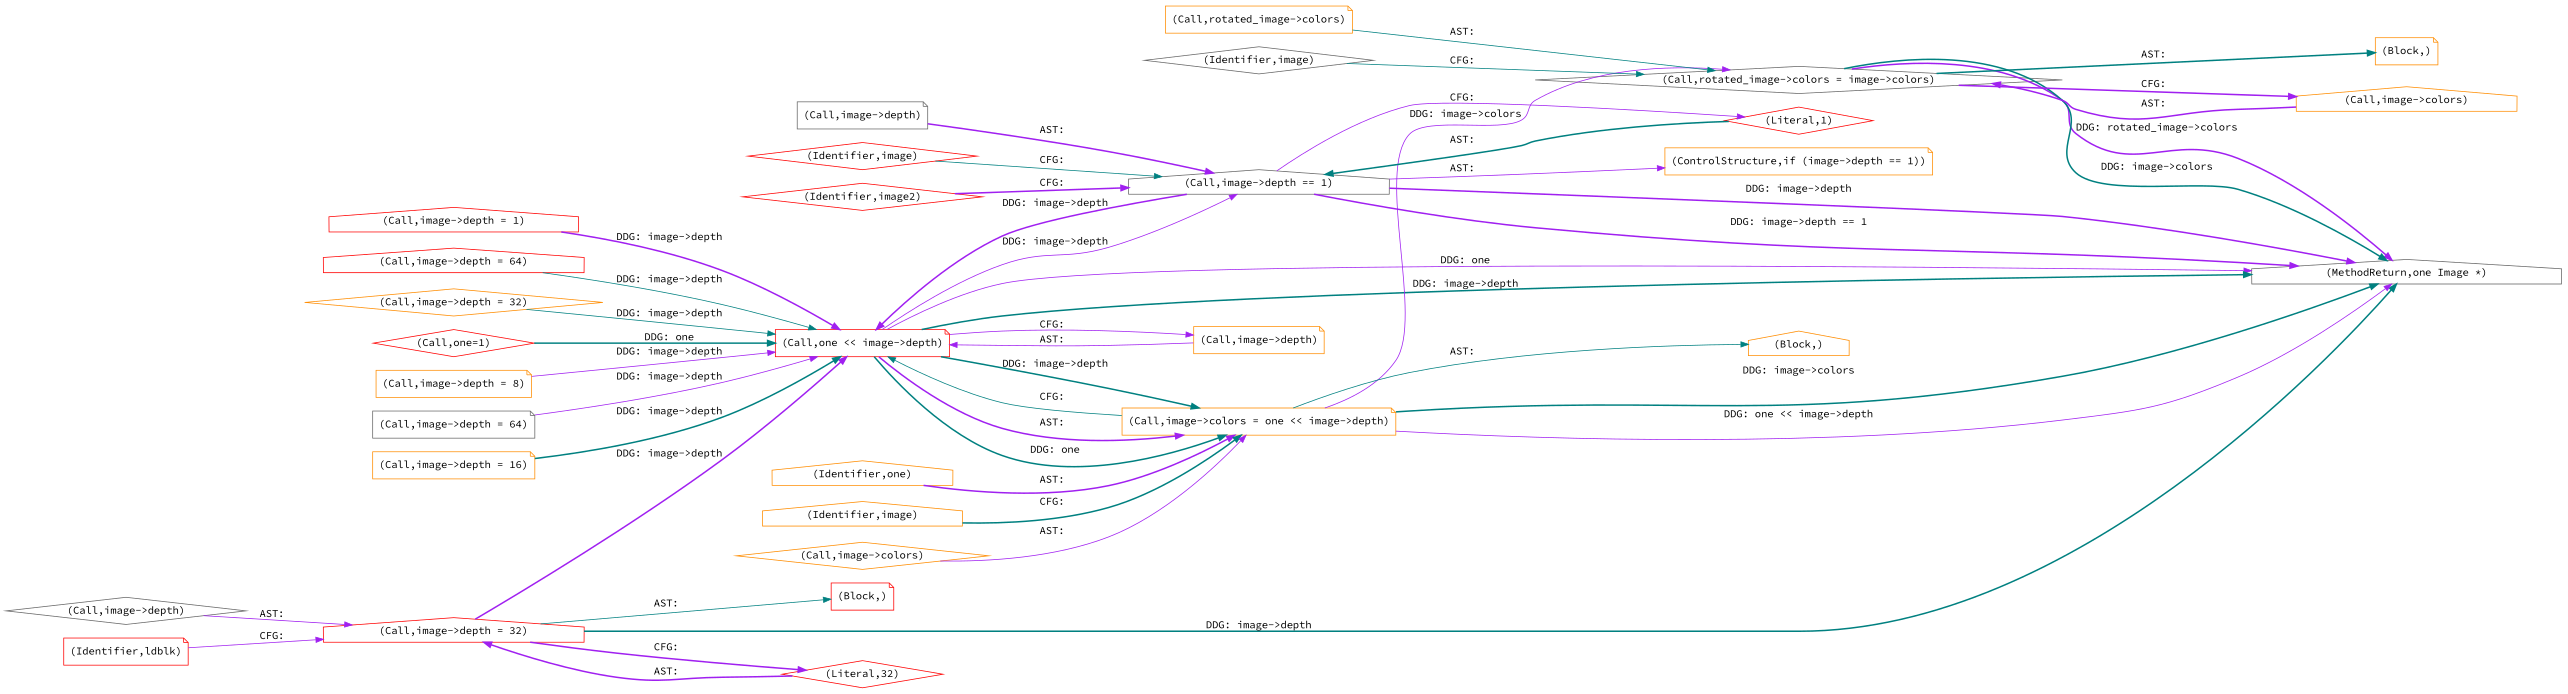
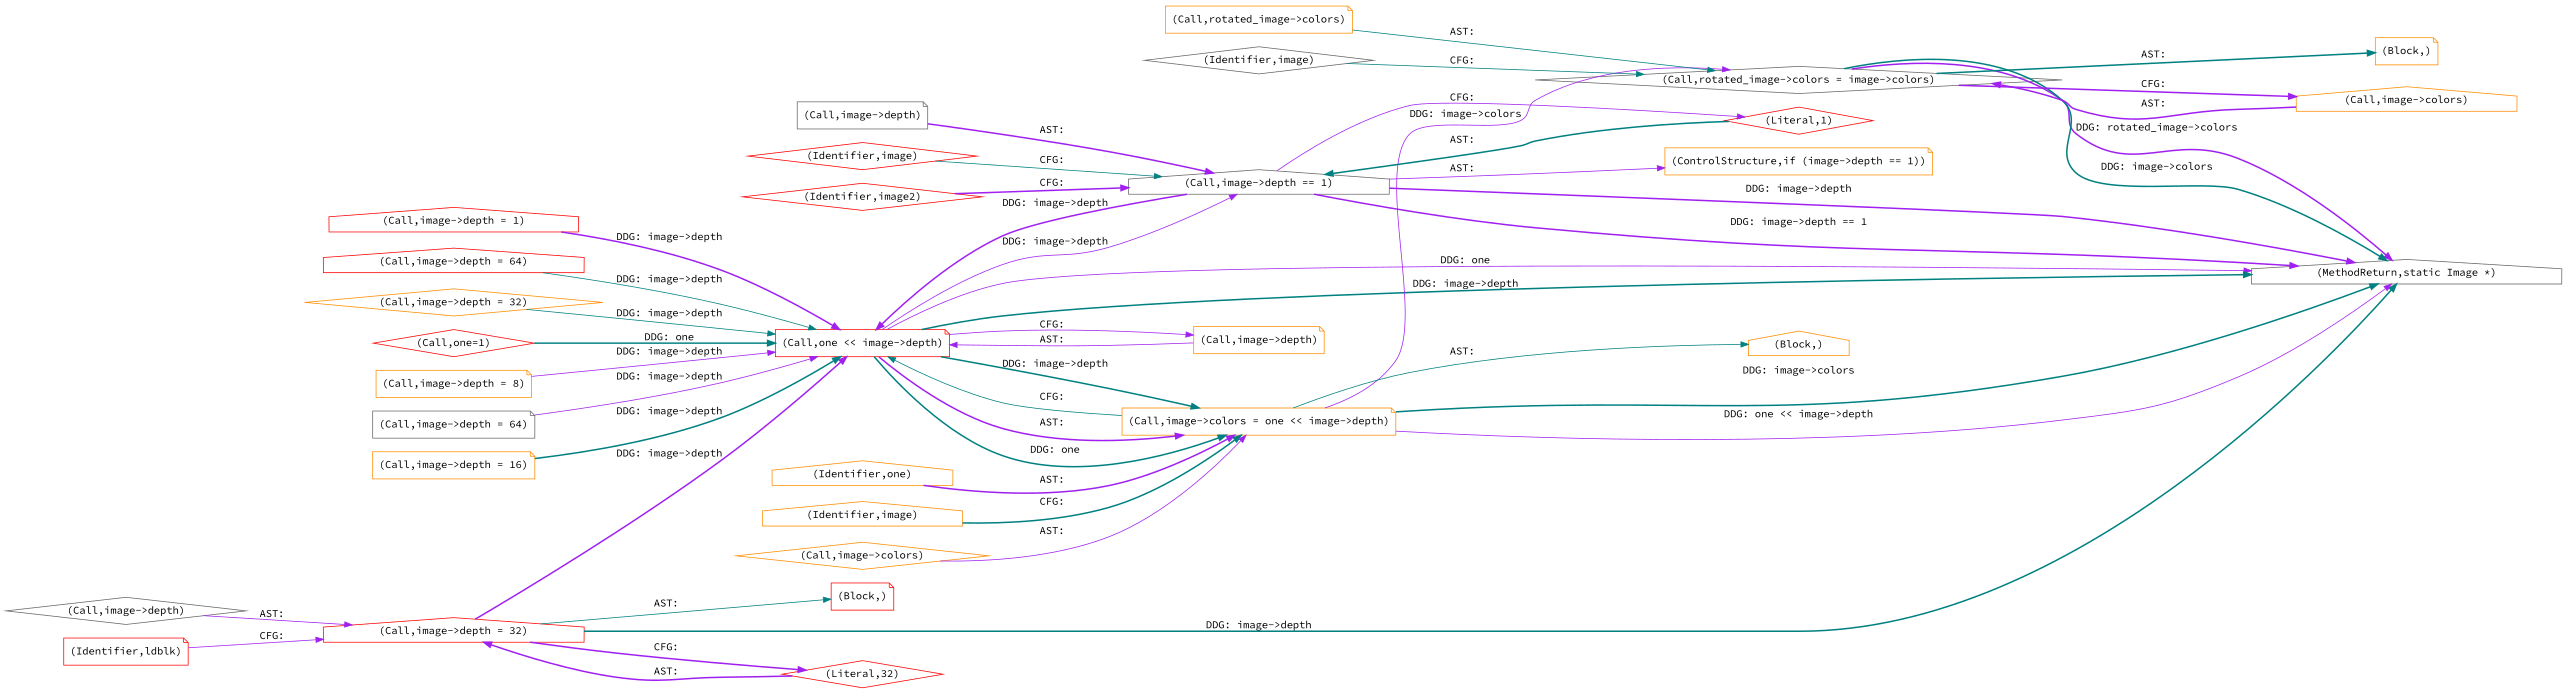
(2407, 273) -> (2407, 273)
